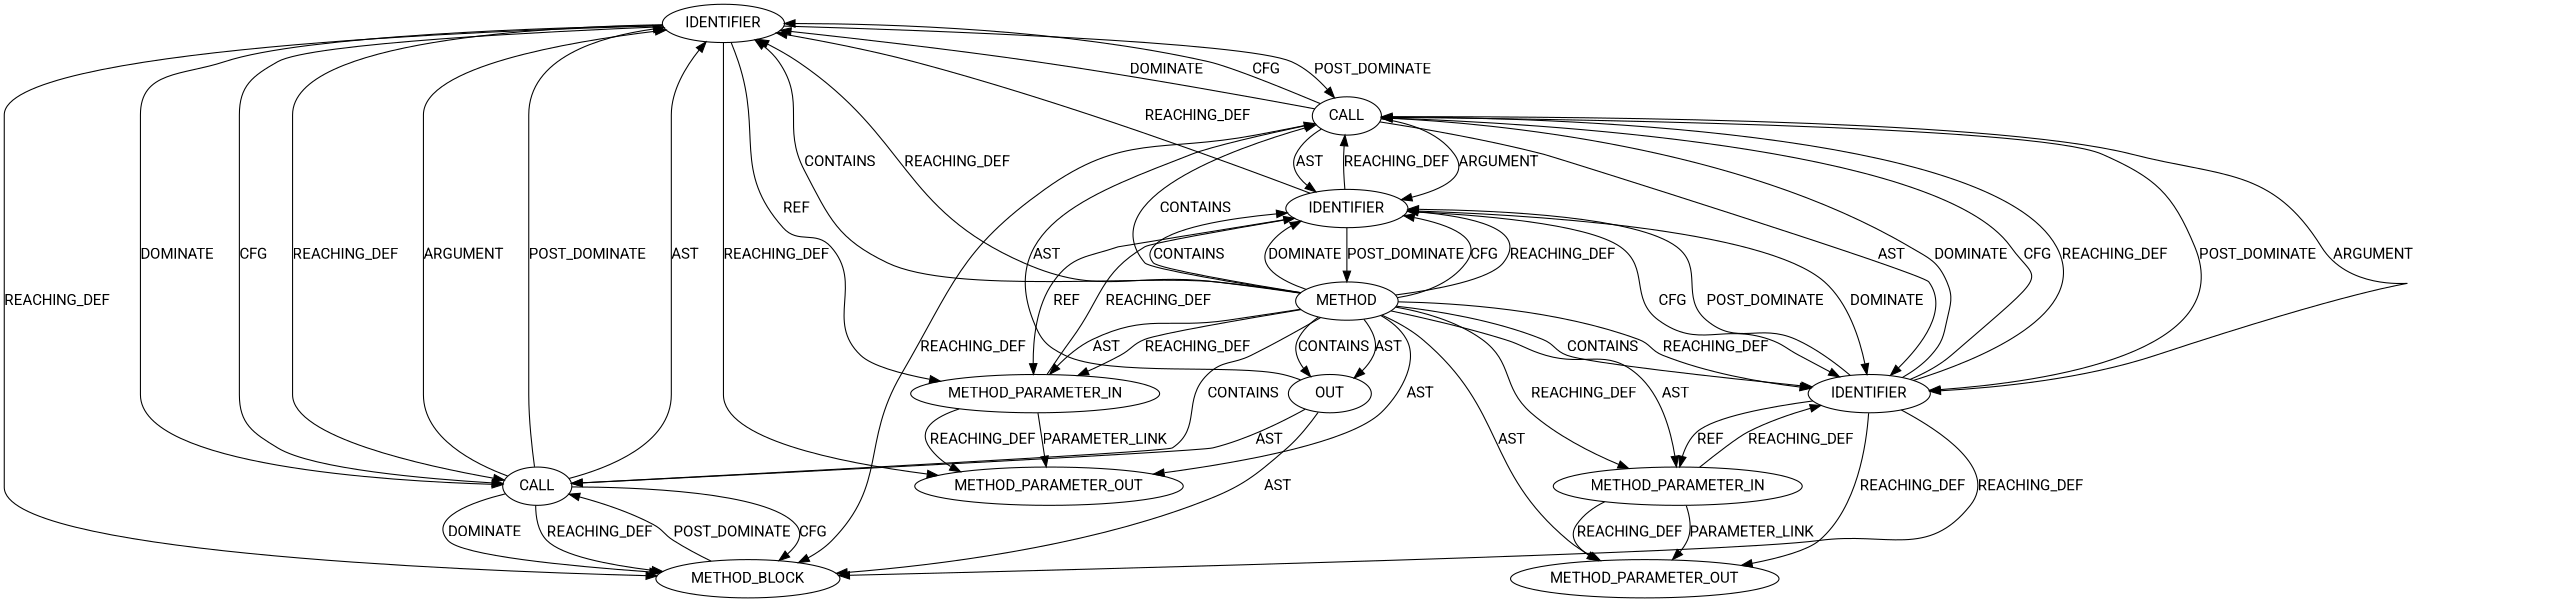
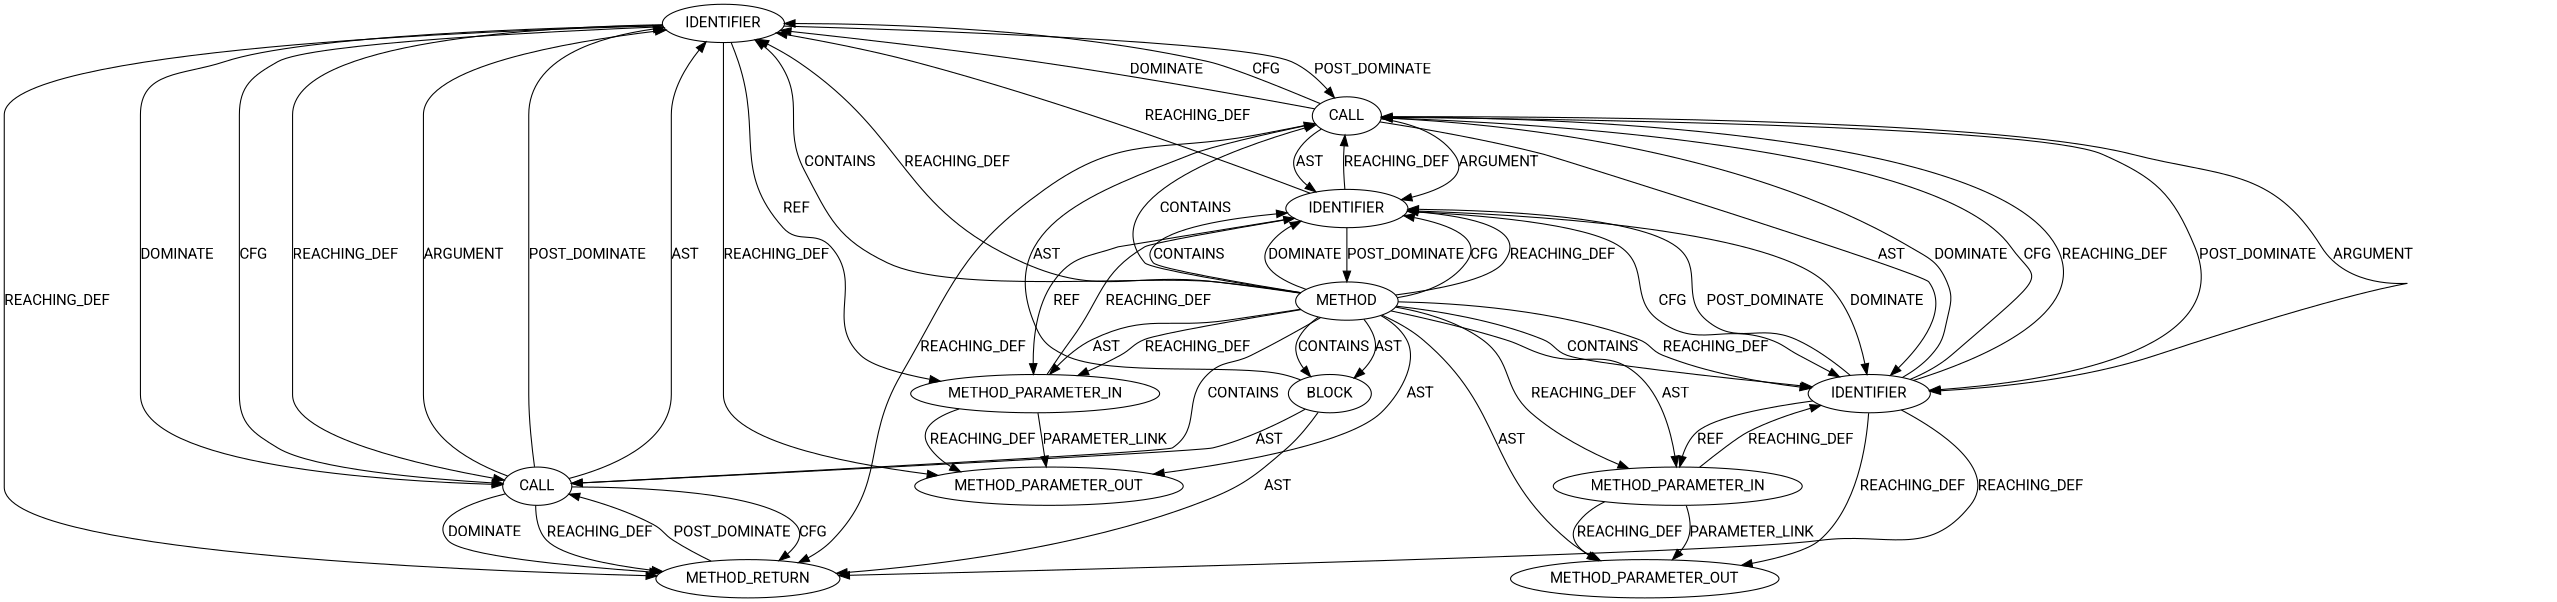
(1330, 394) -> (1330, 394)
(748, 579) -> (748, 579)
